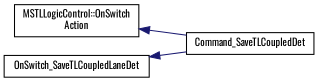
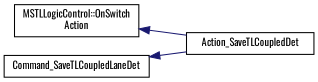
(250, 44) -> (250, 44)
(77, 66) -> (77, 66)
